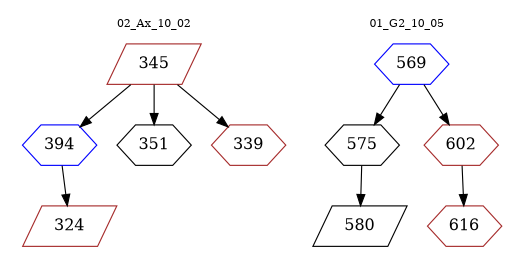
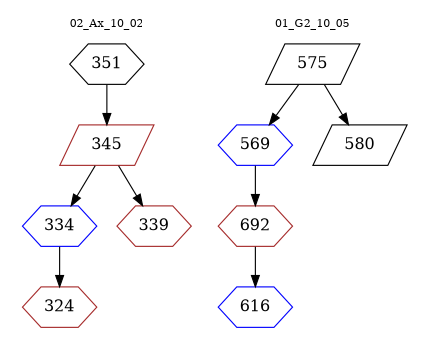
(154, 99) -> (107, 99)
(390, 100) -> (287, 100)
(60, 145) -> (60, 226)
(362, 145) -> (313, 64)
(461, 145) -> (255, 226)
(70, 226) -> (60, 307)
(465, 226) -> (255, 307)
